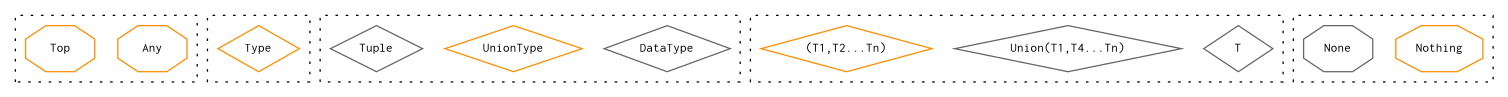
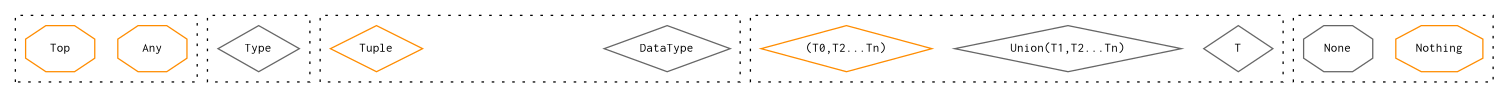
(259, 49) -> (259, 49)
(376, 49) -> (376, 49)
(514, 49) -> none
(846, 49) -> (846, 49)
(1068, 49) -> (1068, 49)
